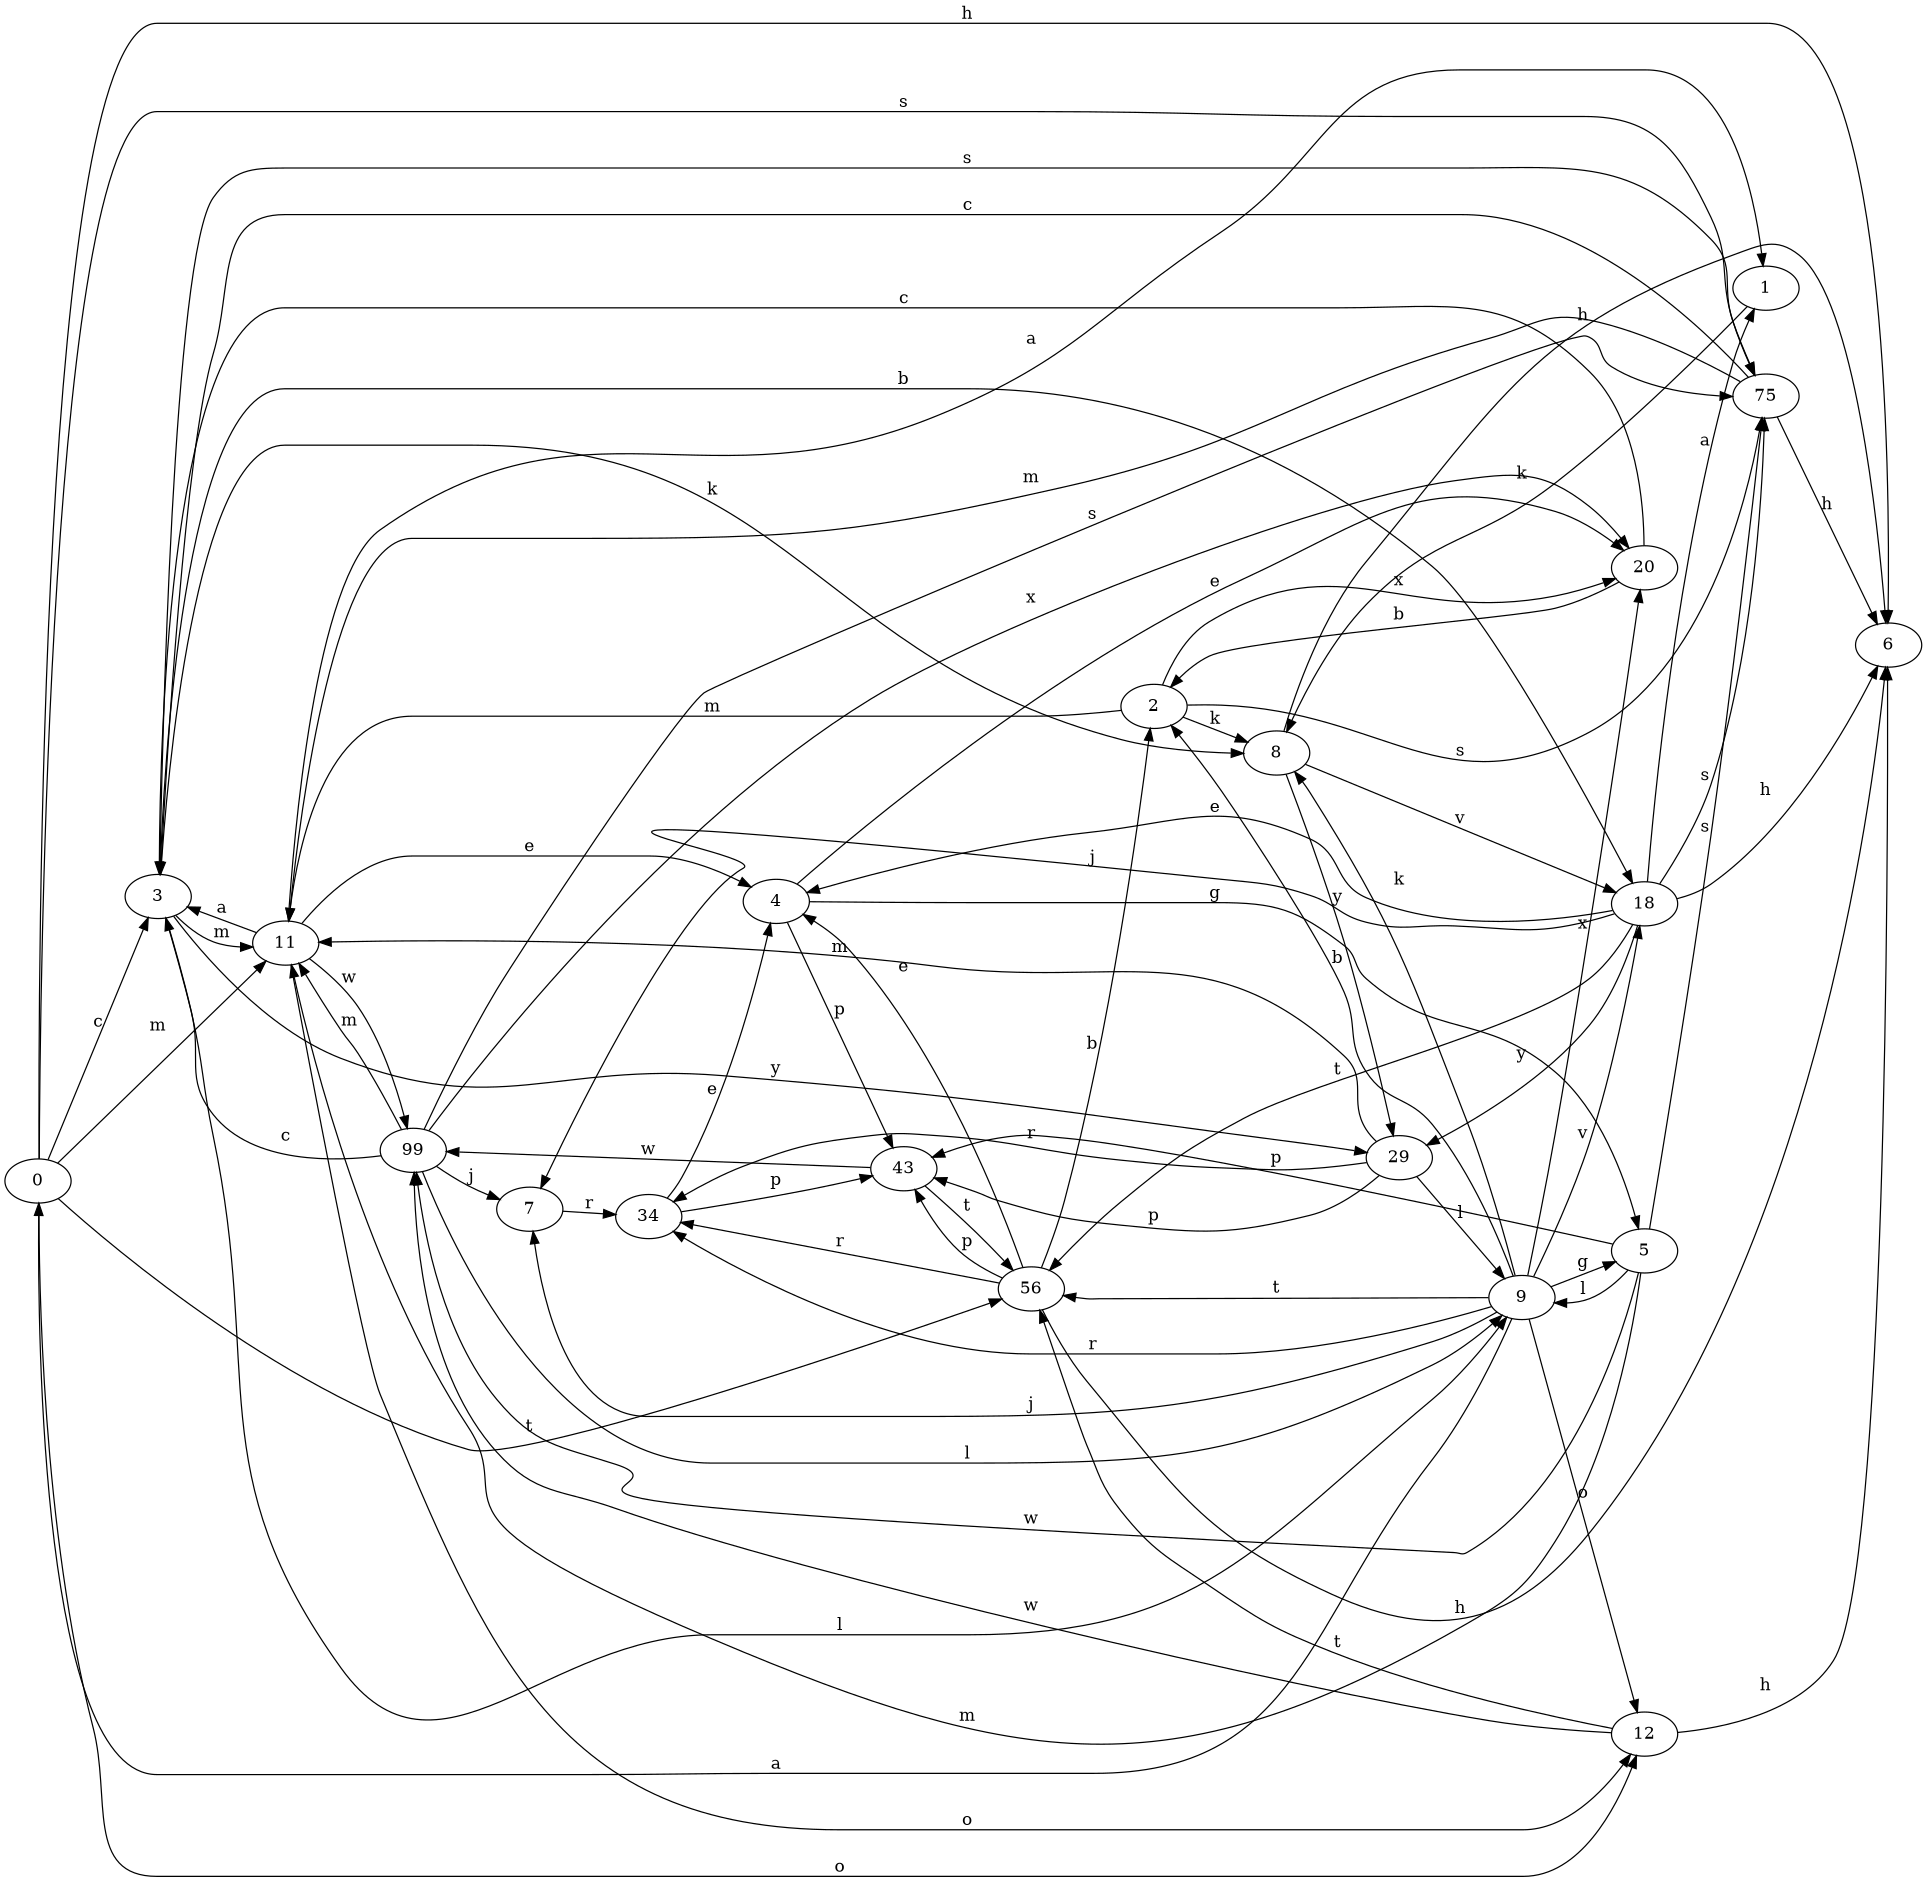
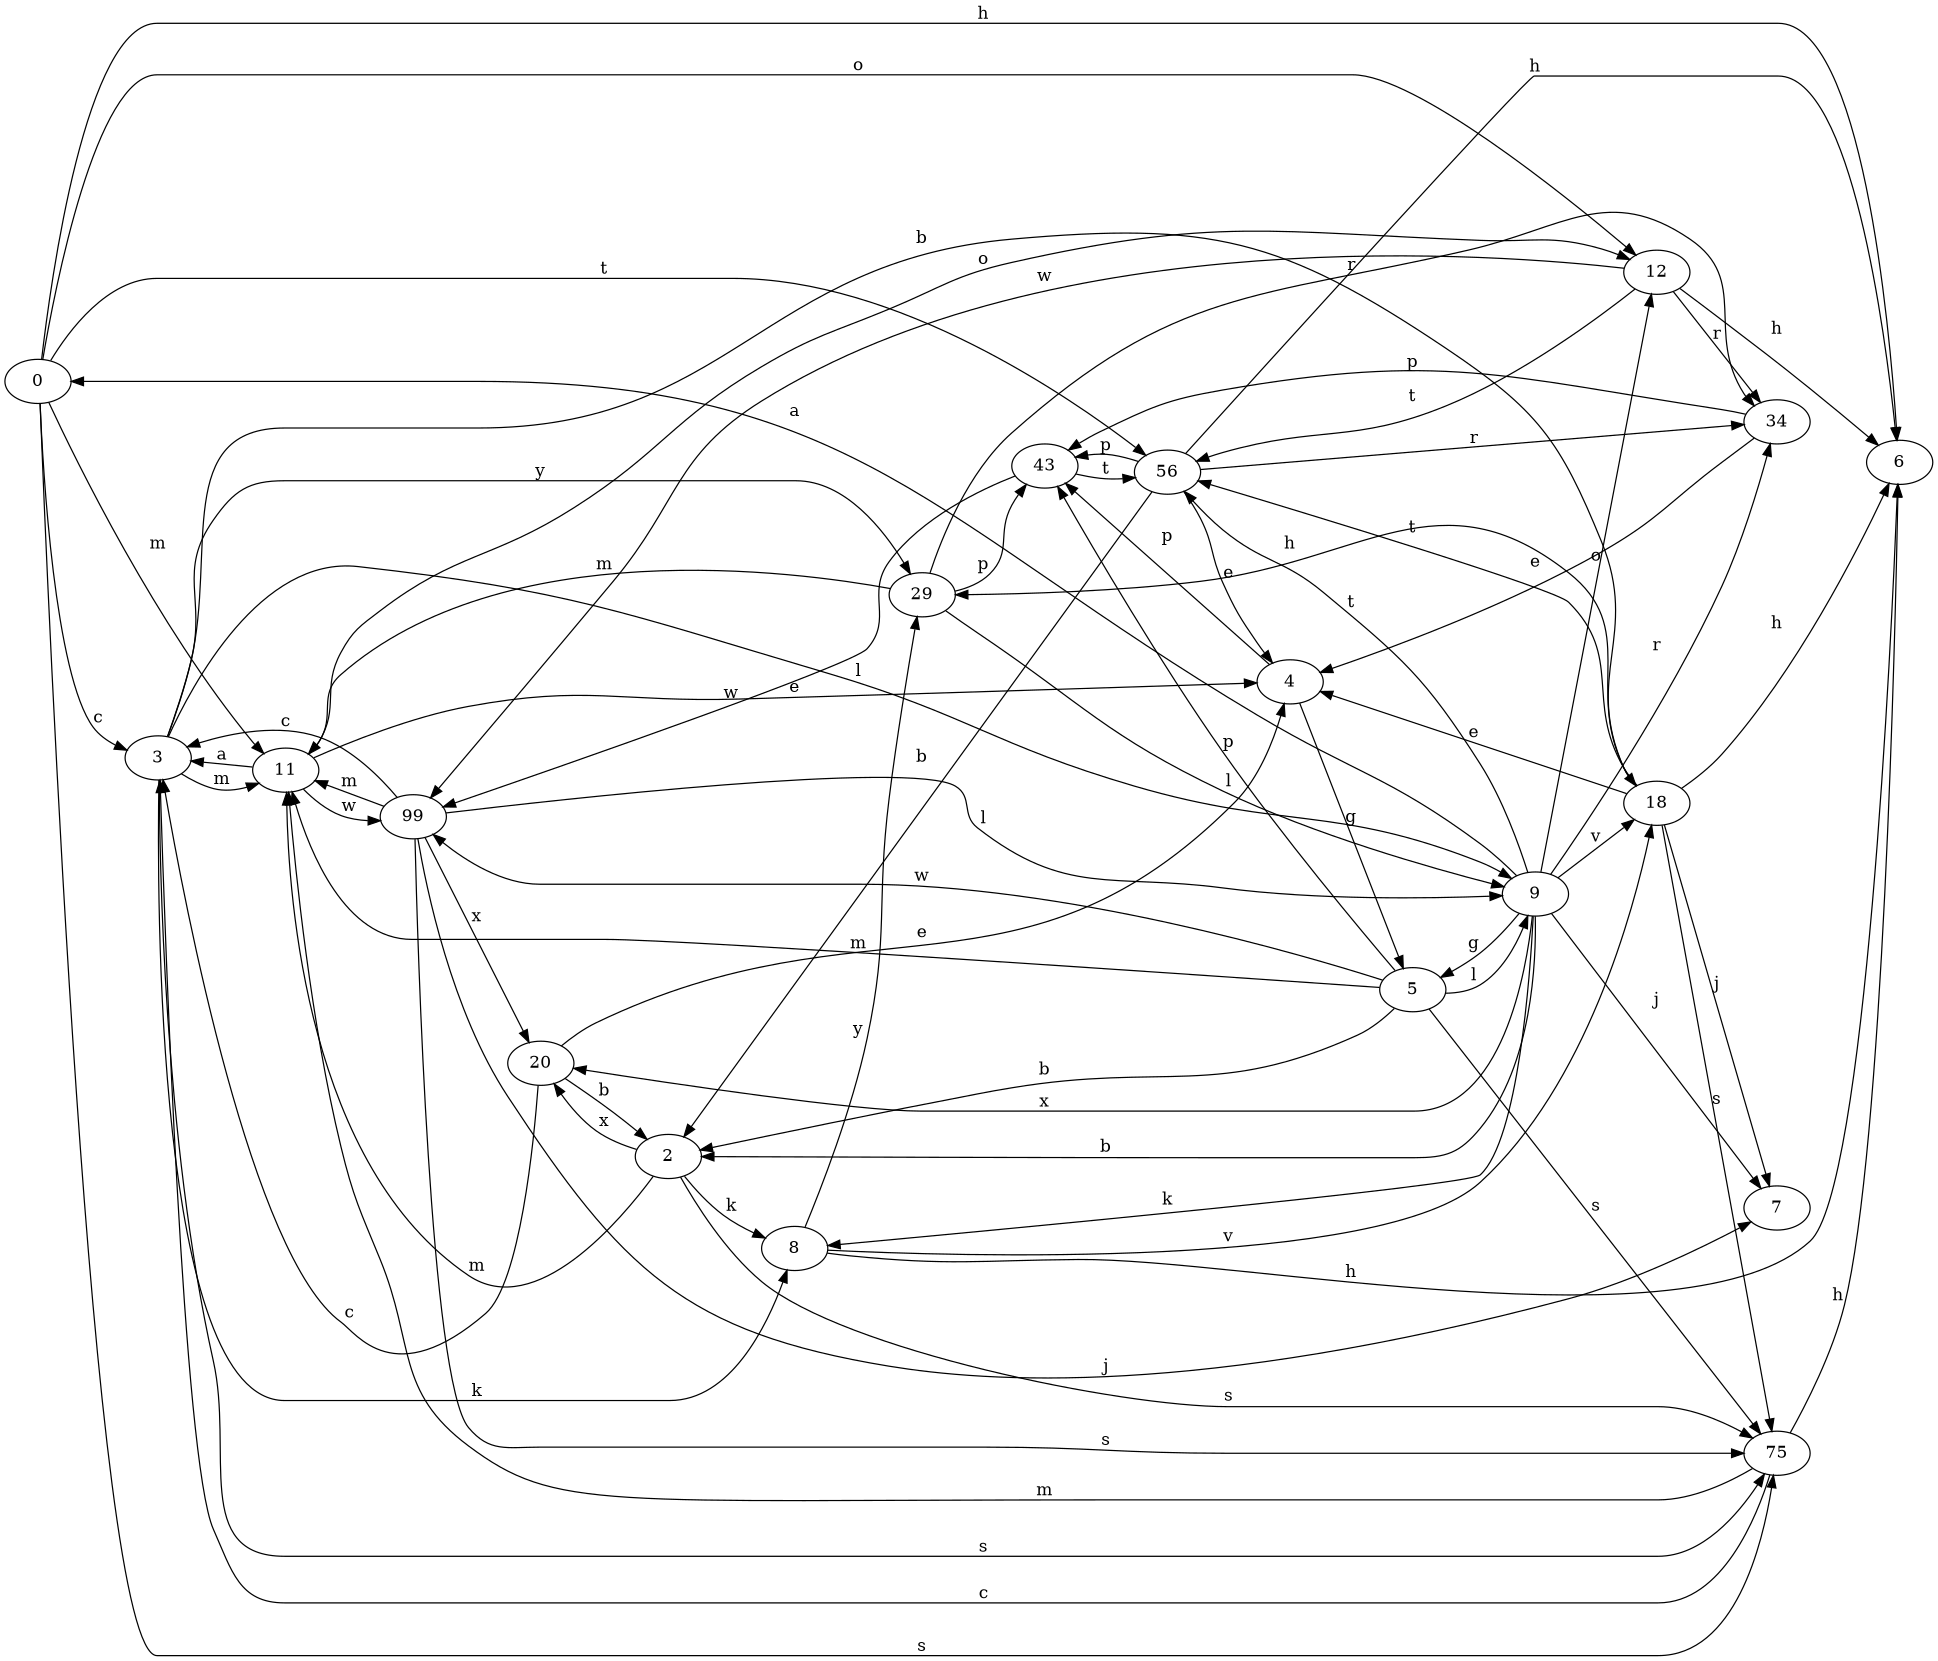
(1766, 288) -> none
(1179, 612) -> (958, 940)
(1522, 1054) -> (1290, 544)
none -> (1058, 1082)
(583, 1213) -> (1713, 342)
